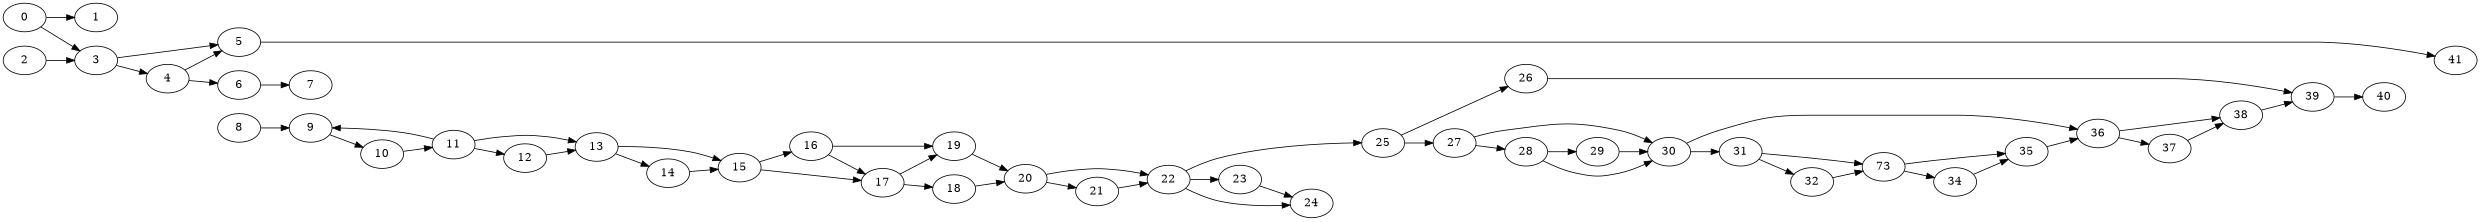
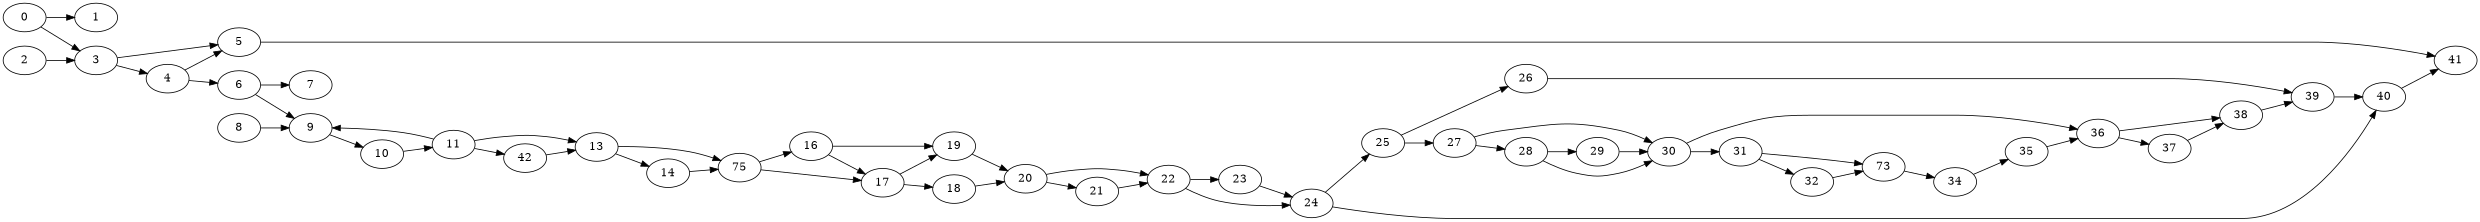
none -> (2416, 80)
none -> (271, 104)
(1268, 149) -> (1344, 176)
(525, 158) -> (525, 158)
(1951, 159) -> none
(740, 168) -> (740, 168)
none -> (1873, 218)
